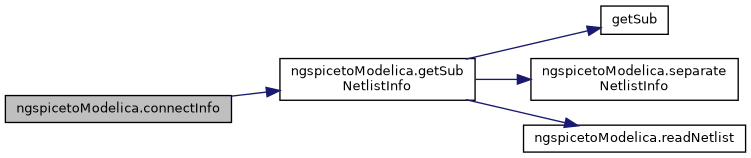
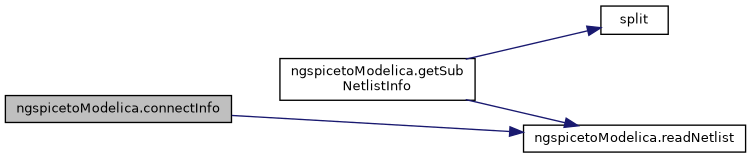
(635, 20) -> (635, 20)
(635, 79) -> none
(248, 94) -> (371, 123)
